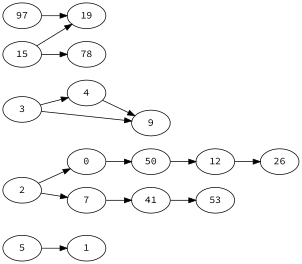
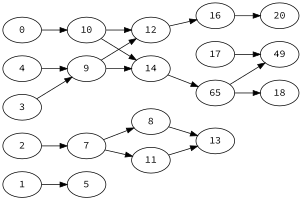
(22, 16) -> (215, 54)
(87, 16) -> (280, 54)
none -> (280, 16)
none -> (114, 52)
(22, 54) -> (215, 93)
(87, 54) -> (280, 93)
none -> (151, 69)
(51, 102) -> none
none -> (151, 122)
(151, 162) -> (87, 30)
(280, 162) -> (215, 16)
(51, 177) -> none
(151, 200) -> (151, 160)
(215, 200) -> (215, 141)
(51, 248) -> (51, 185)
